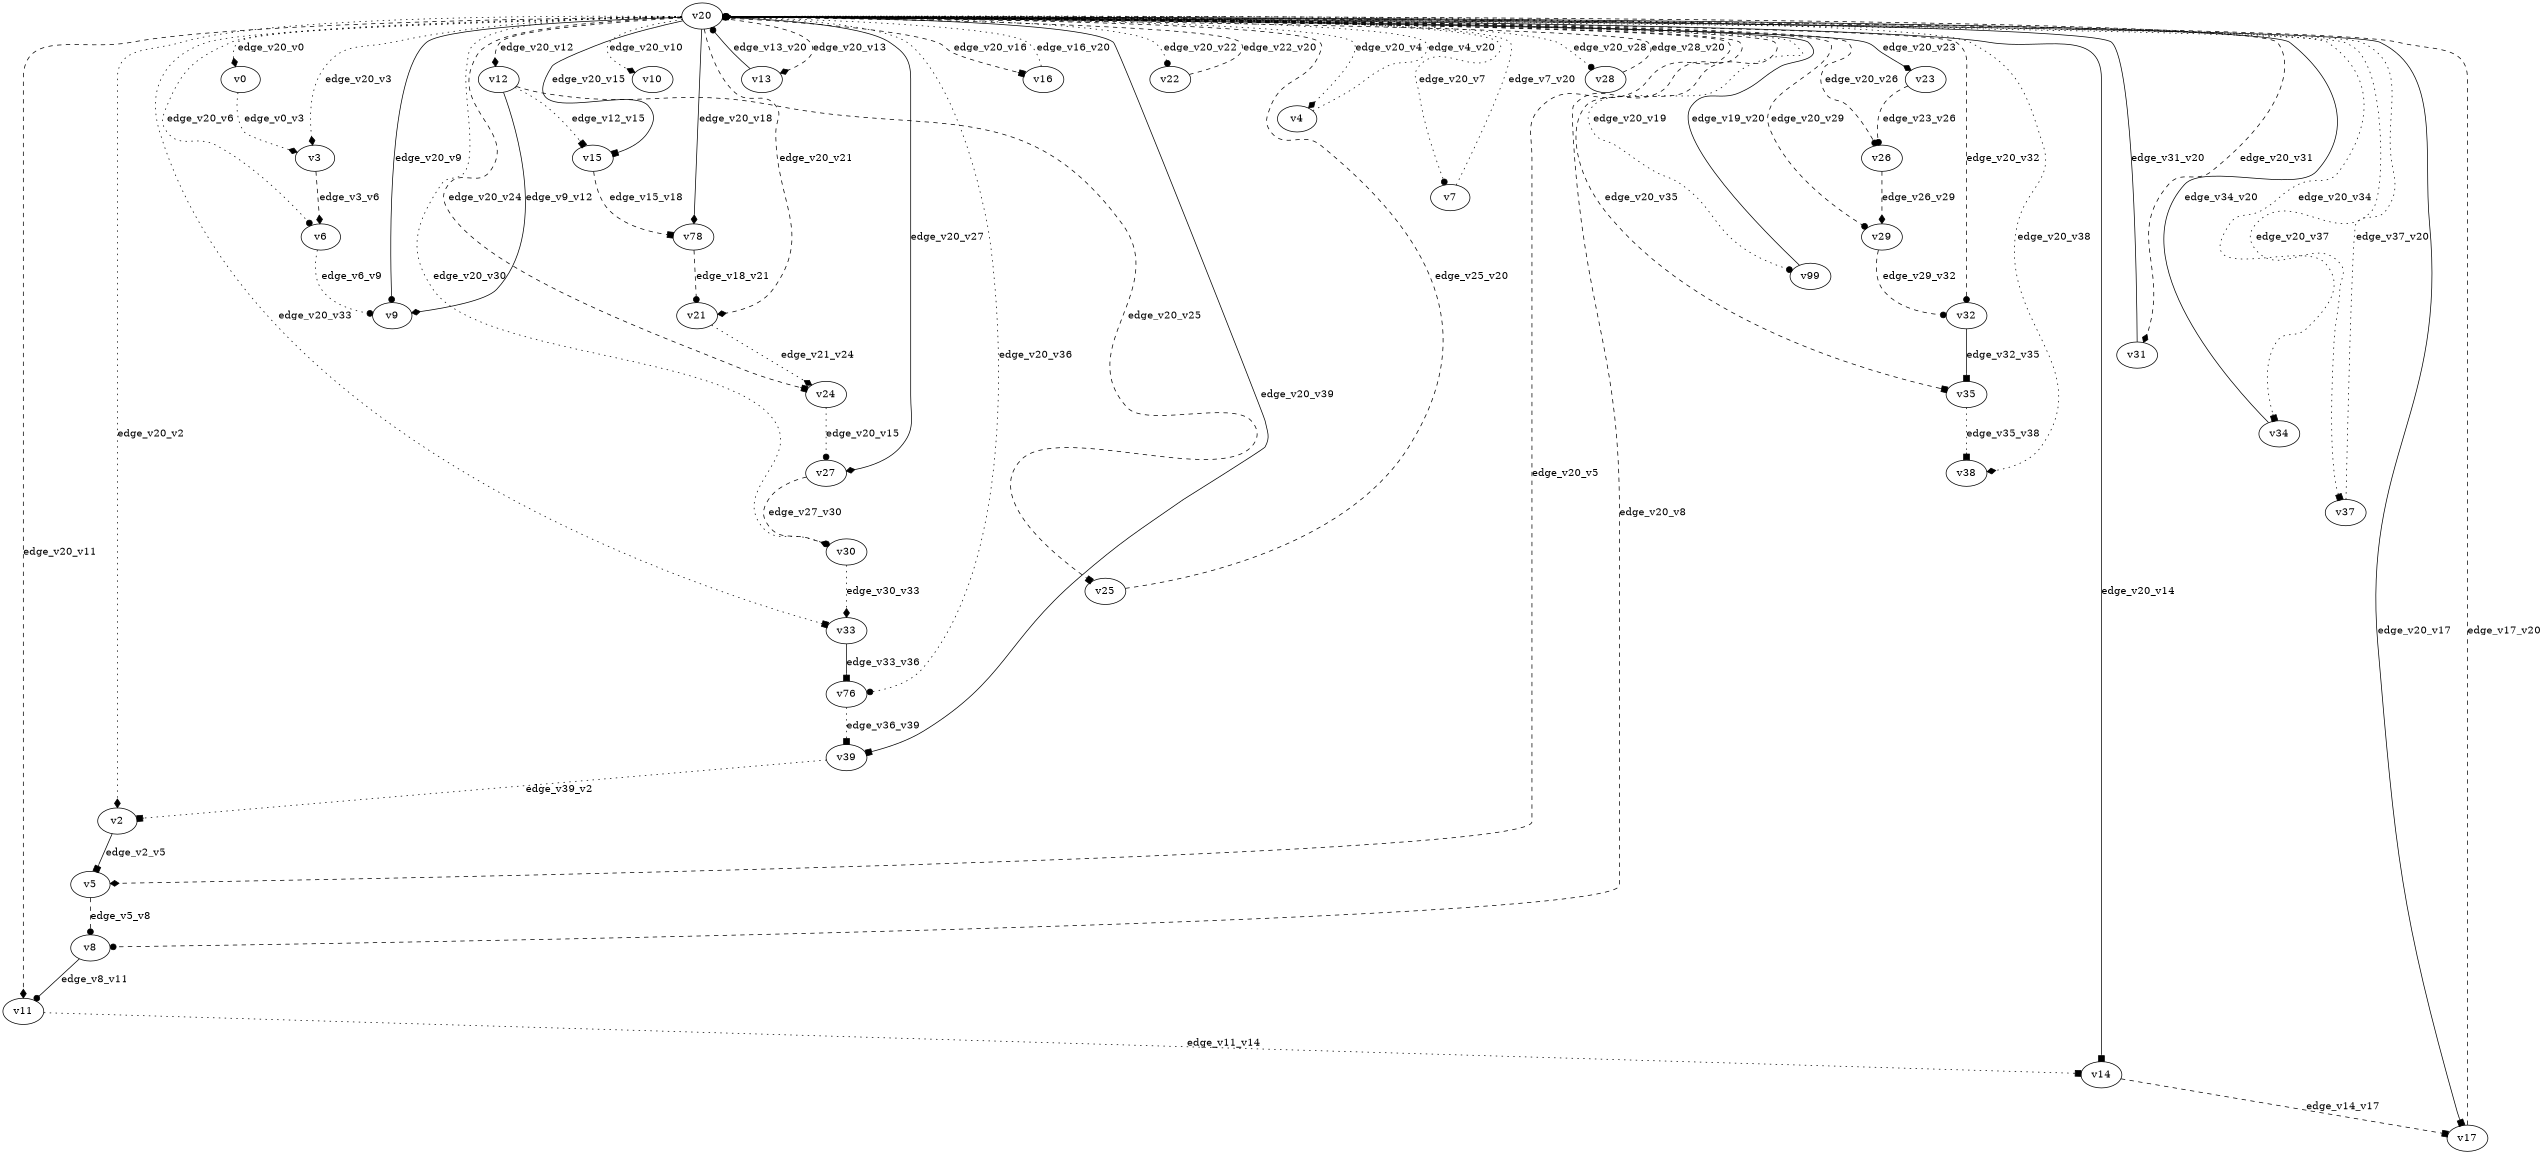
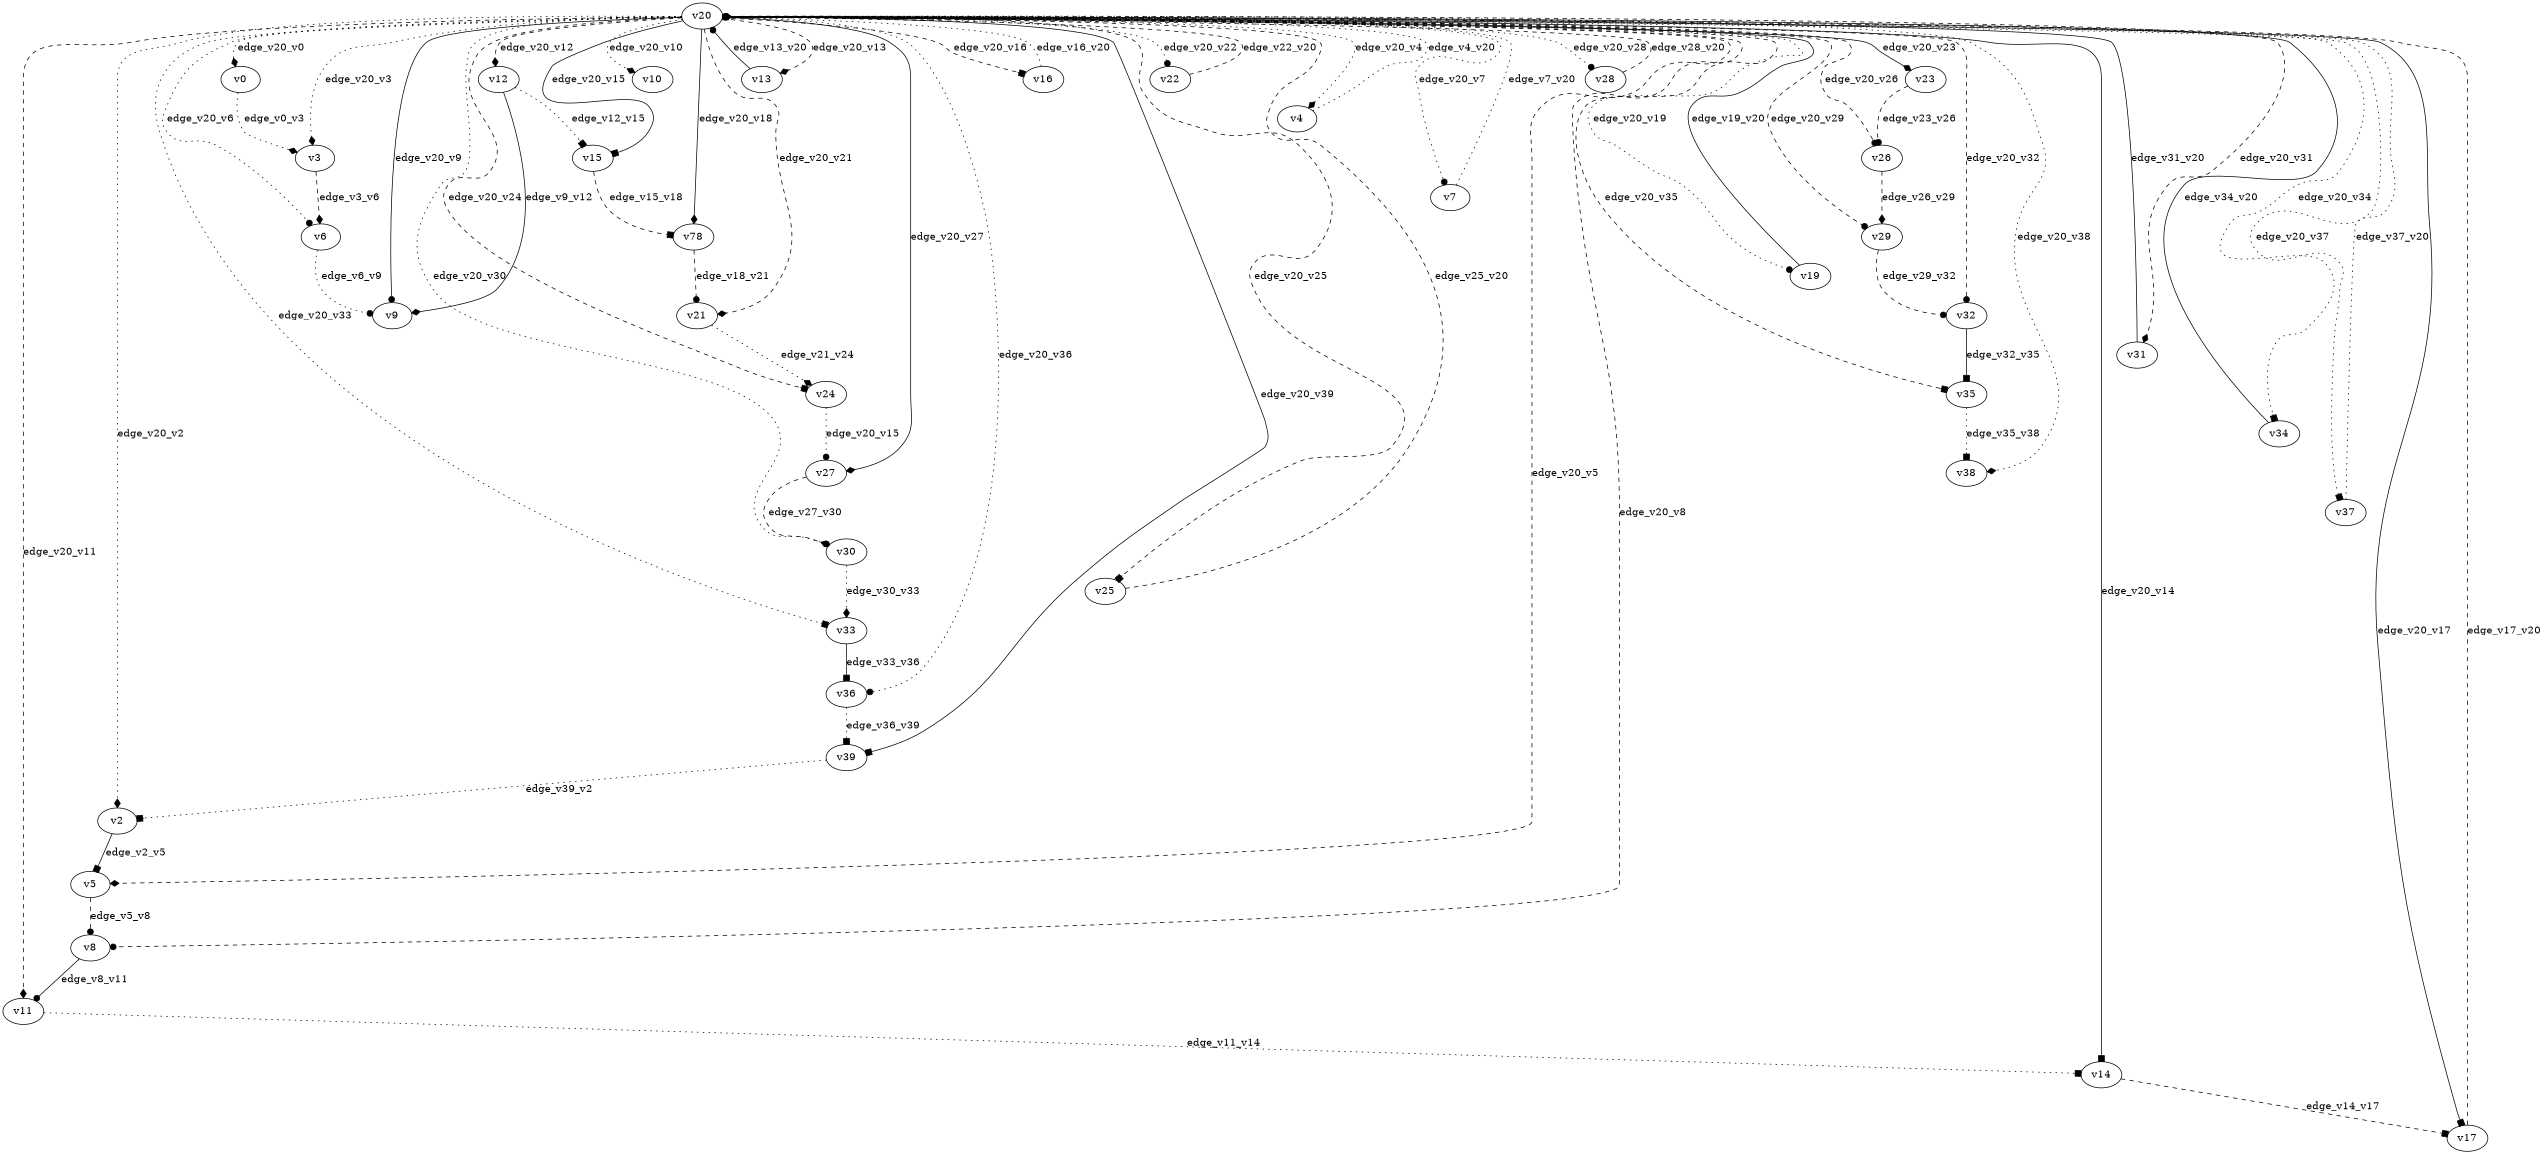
(1135, 268) -> (1330, 192)
(1810, 276) -> (1810, 276)
(847, 694) -> (847, 694)
